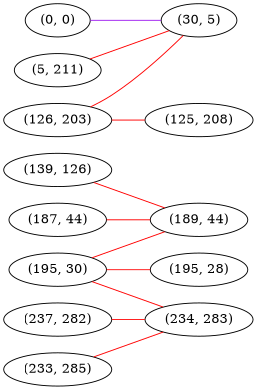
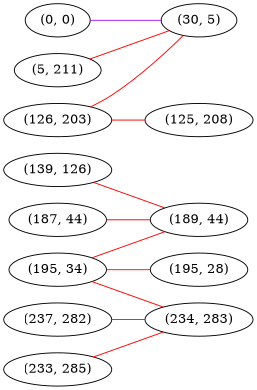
(58, 270) -> (58, 270)
